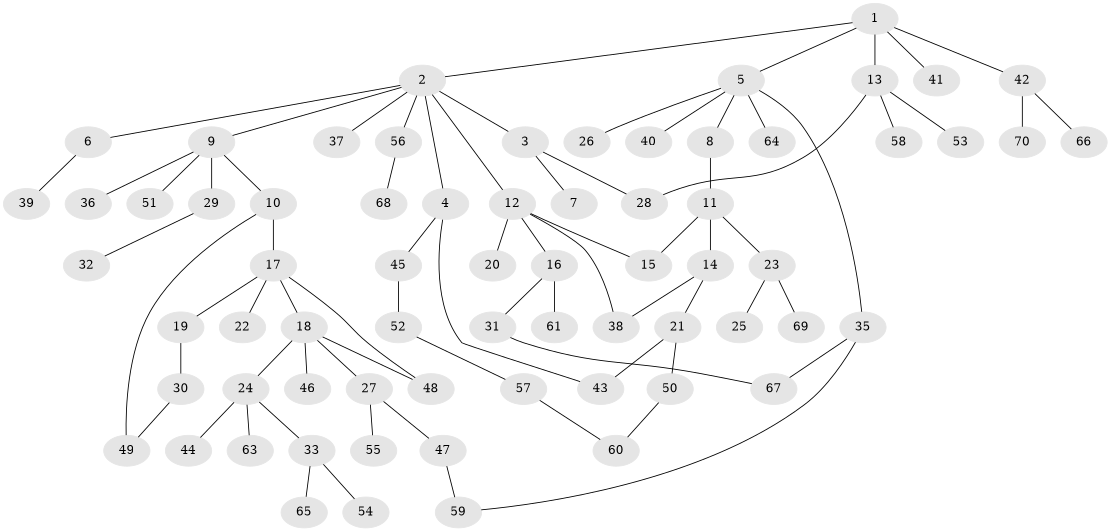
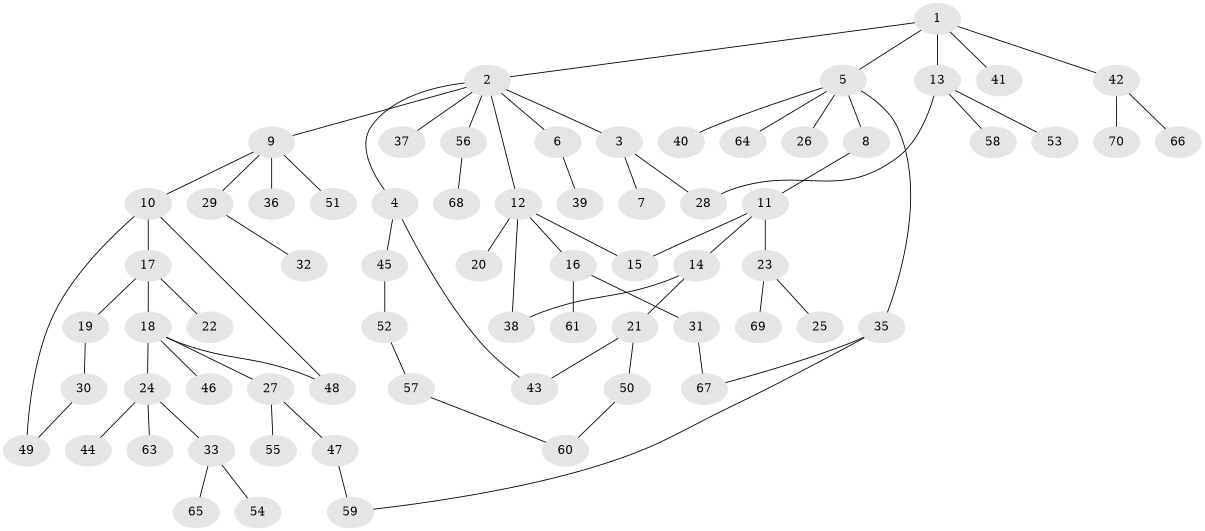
(352, 328) -> (240, 297)
